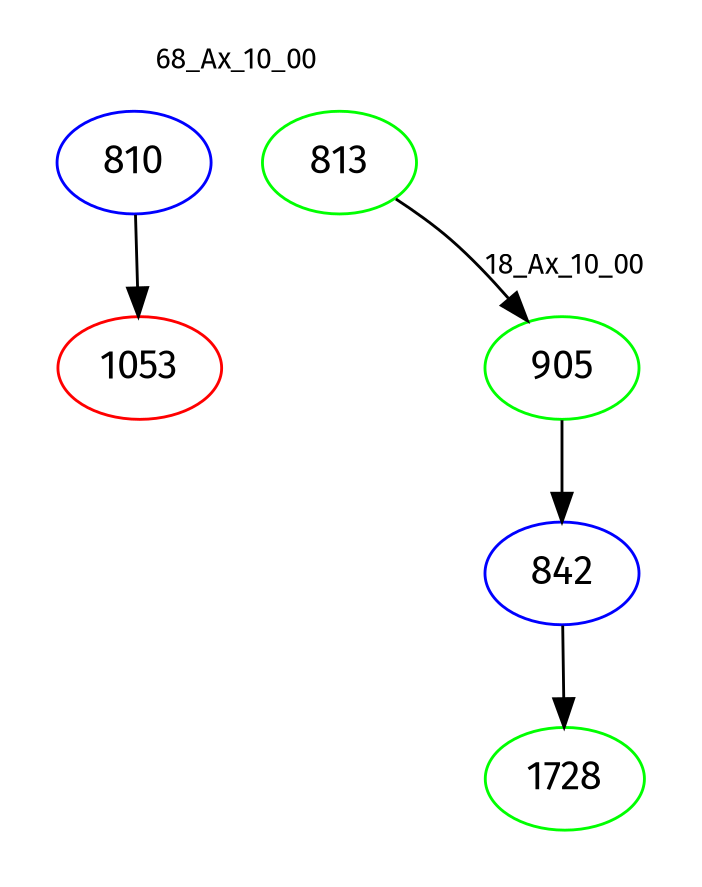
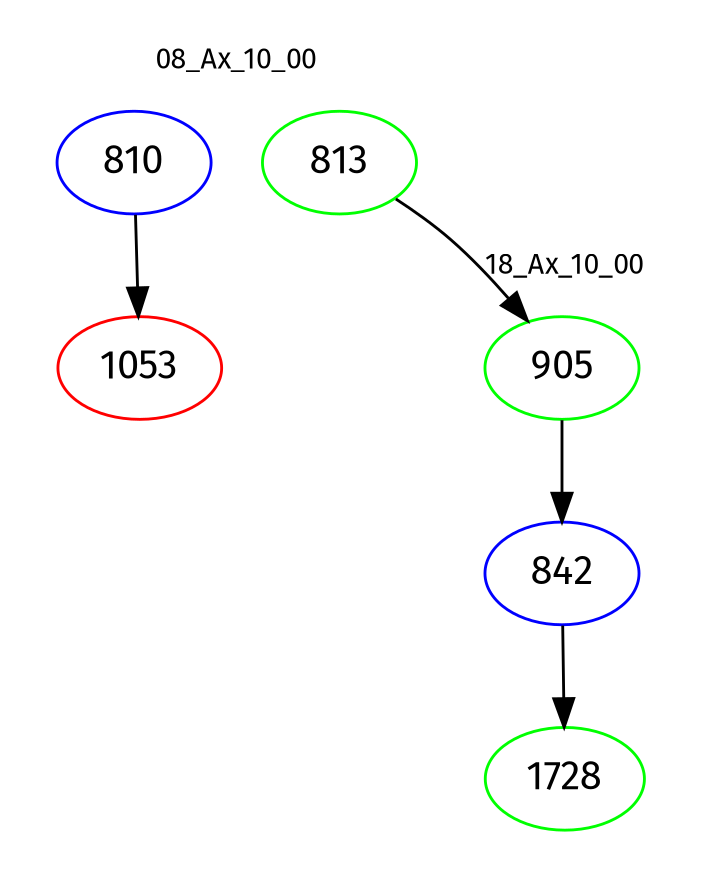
(237, 61) -> (237, 61)
